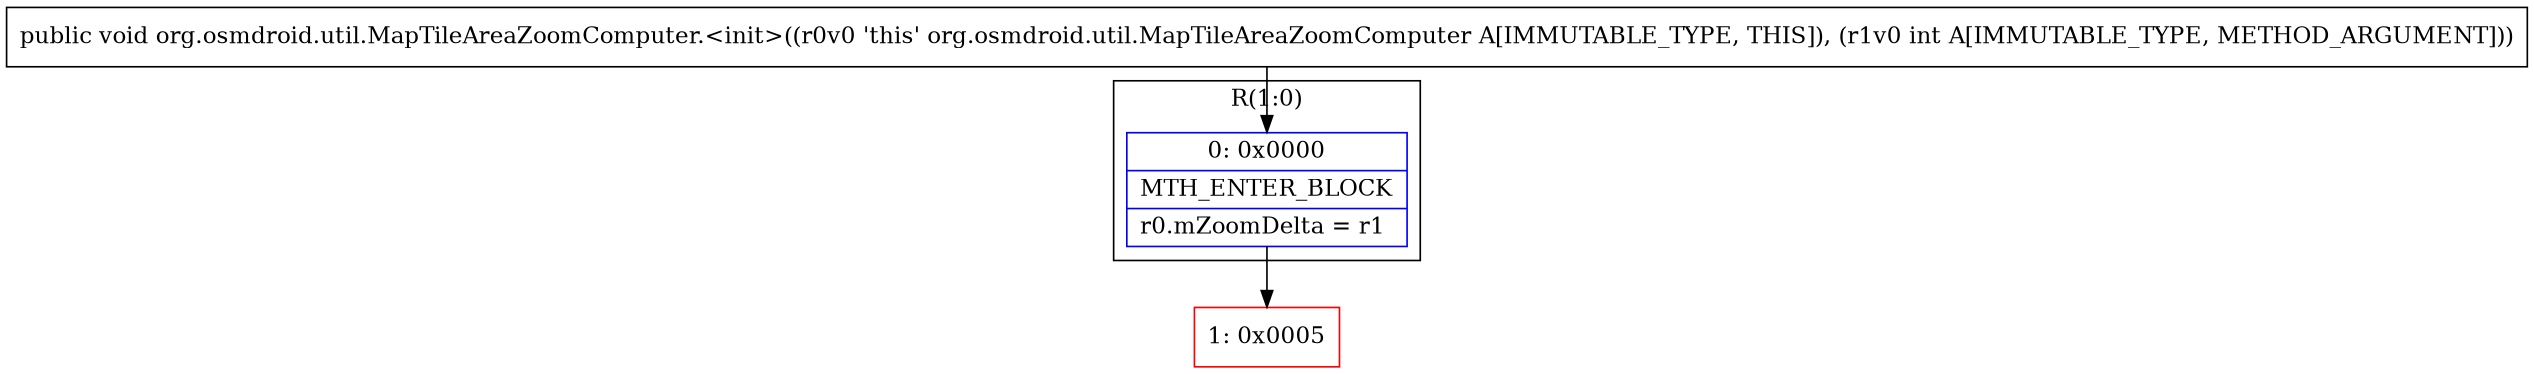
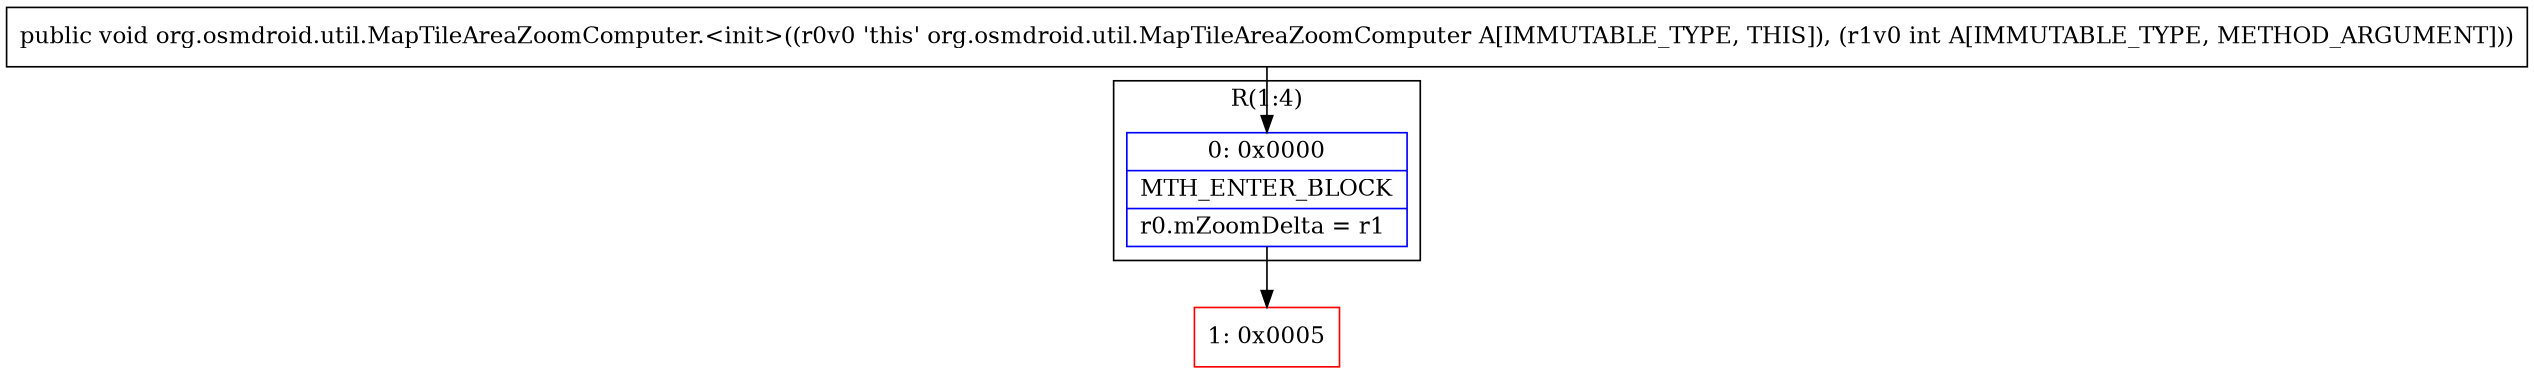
(1267, 100) -> (1267, 100)
